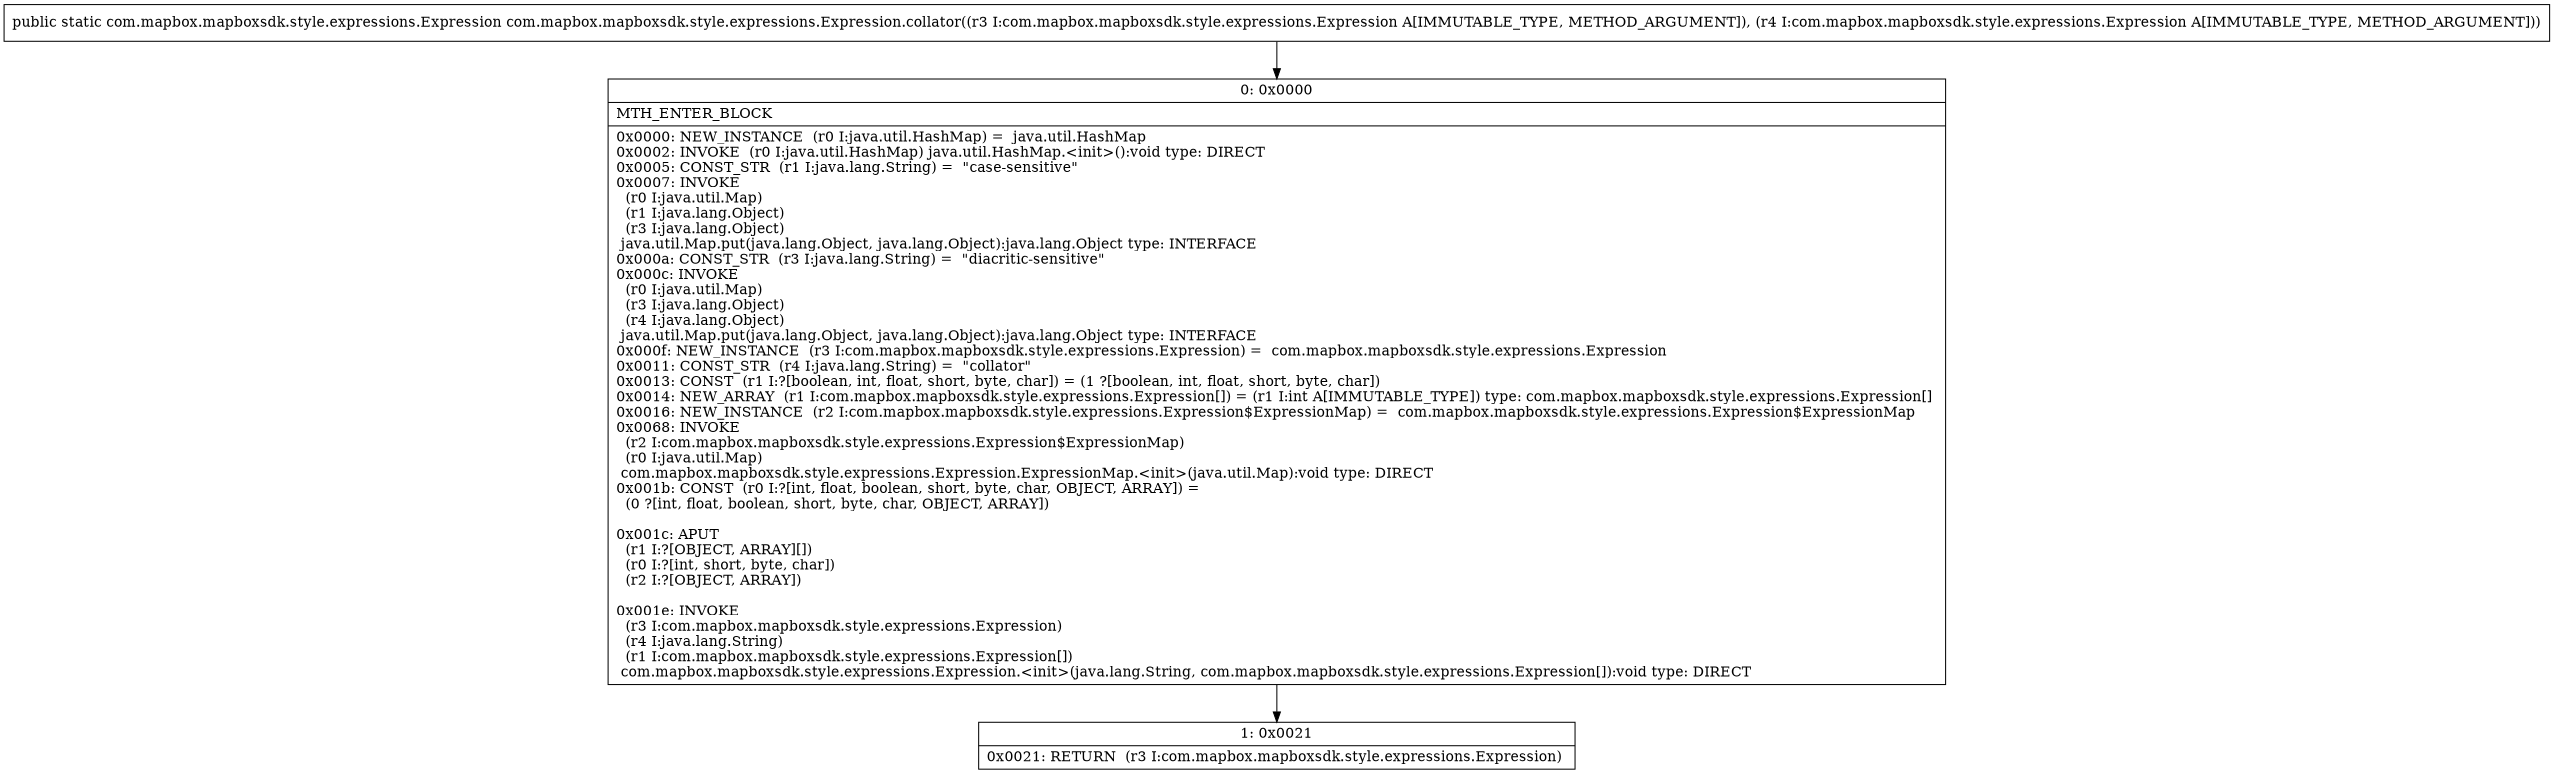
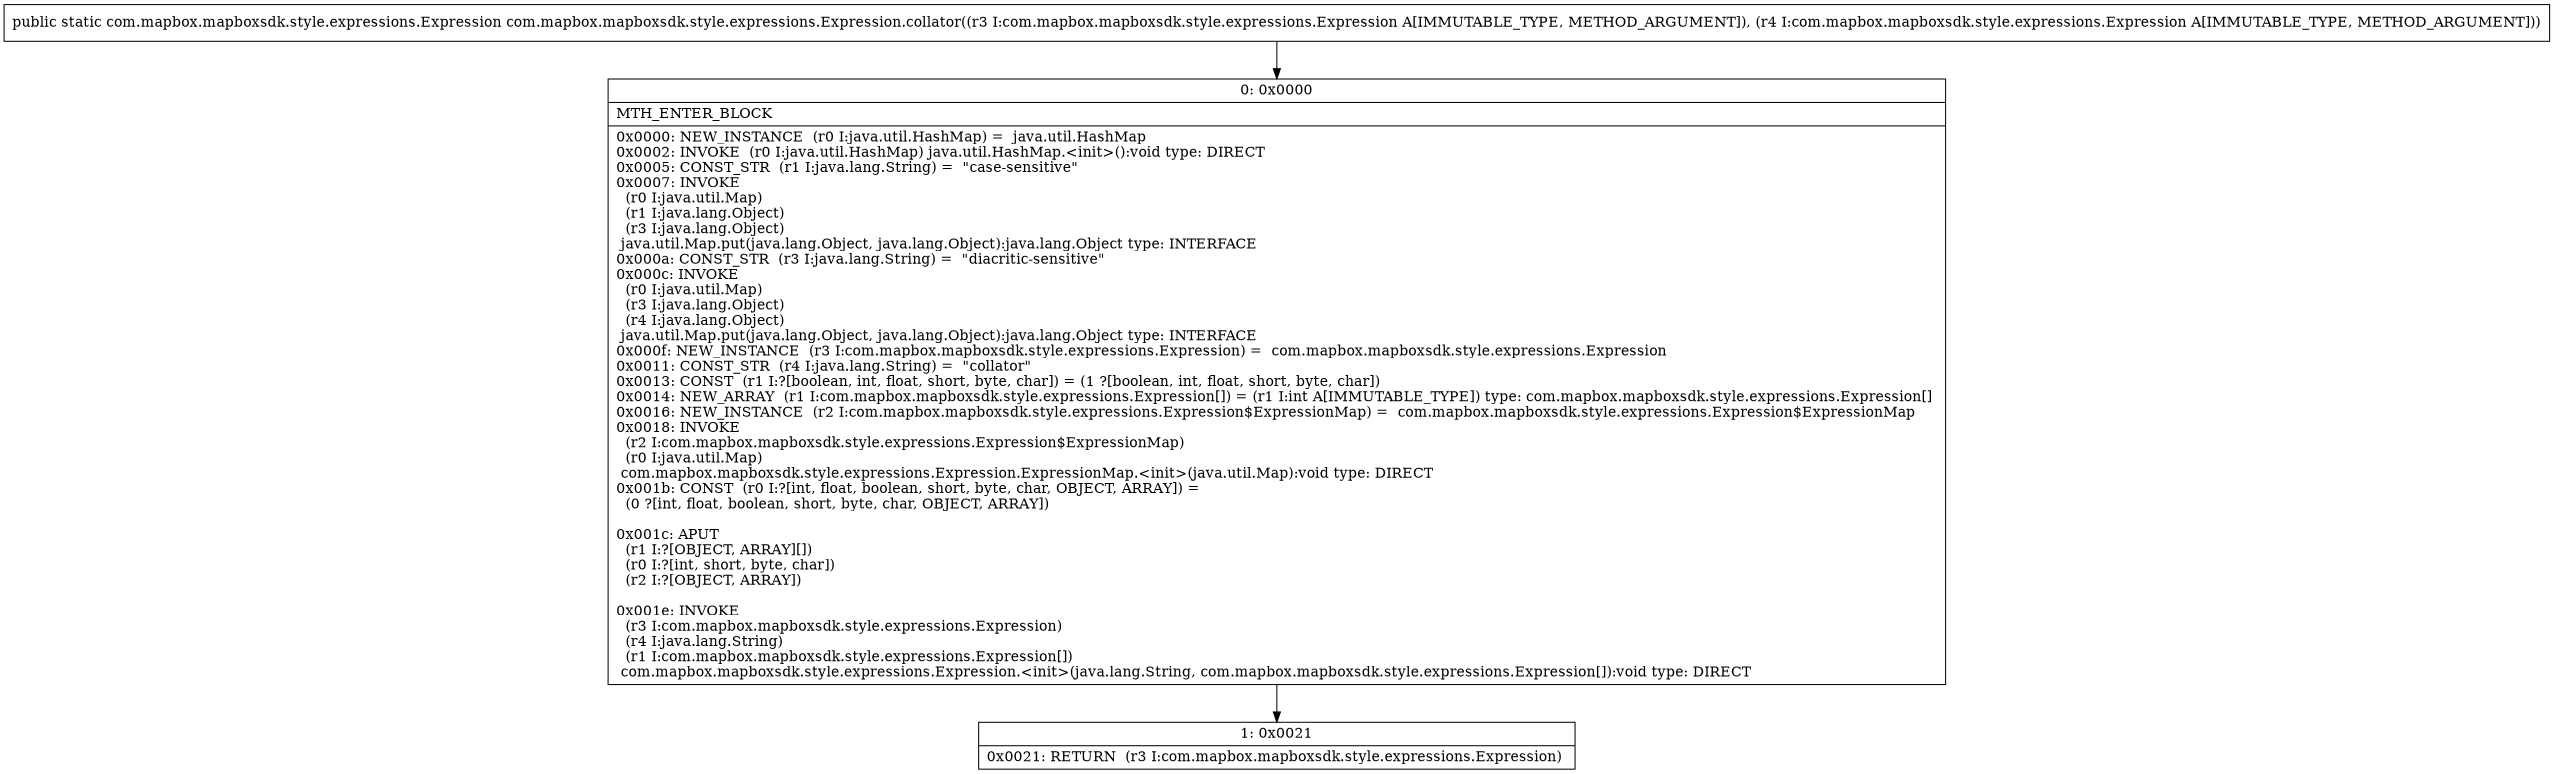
(683, 428) -> (683, 428)
